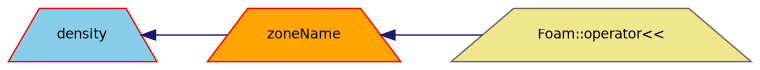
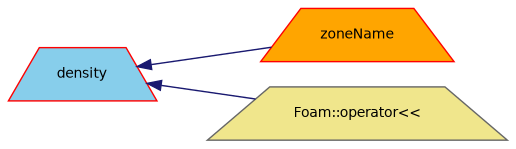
(439, 35) -> (208, 92)
